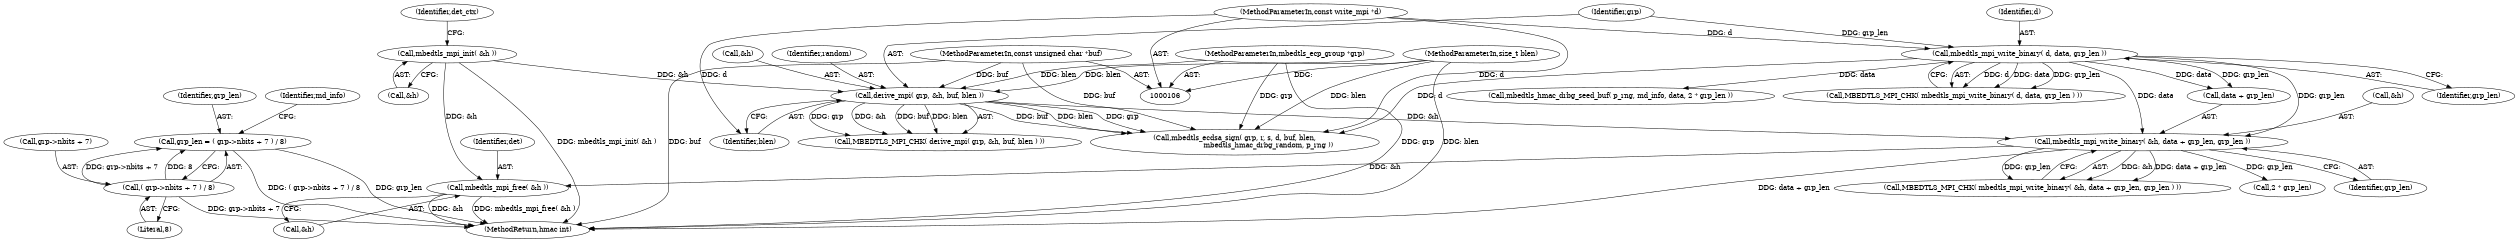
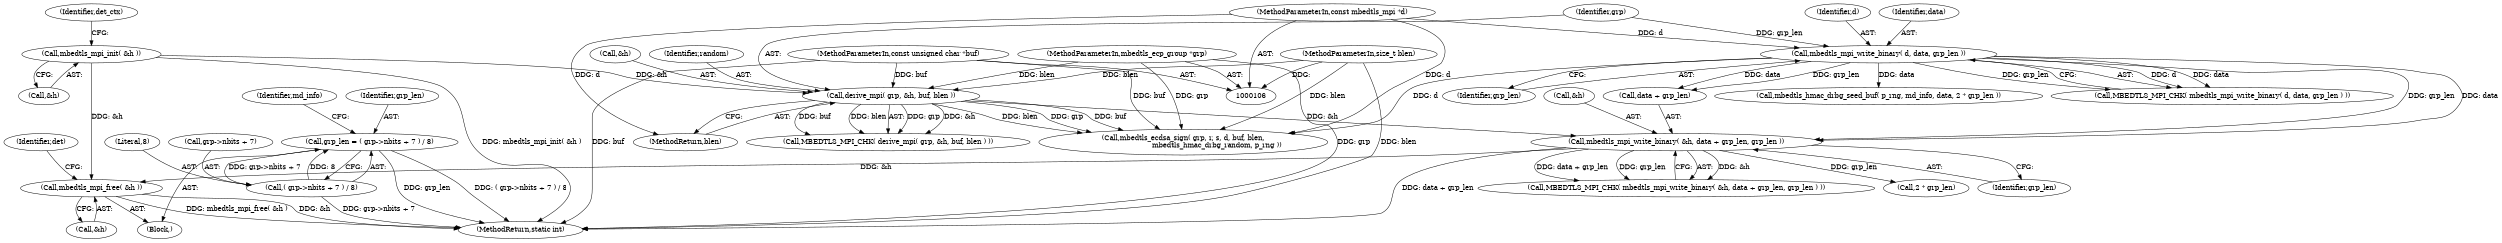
(1311, 12) -> (1332, 12)
none -> (1919, 12)
(749, 142) -> (685, 142)
(507, 167) -> (75, 167)
(163, 207) -> none
none -> (160, 230)
(528, 230) -> (521, 230)
